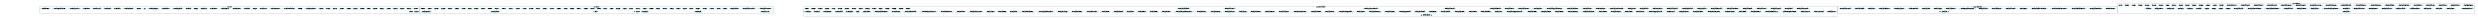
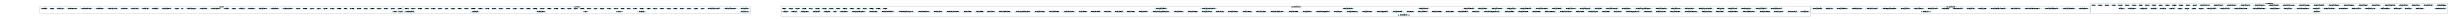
(59, 9) -> none
(719, 9) -> none
(2331, 9) -> (2303, 9)
(1790, 12) -> (1765, 12)
